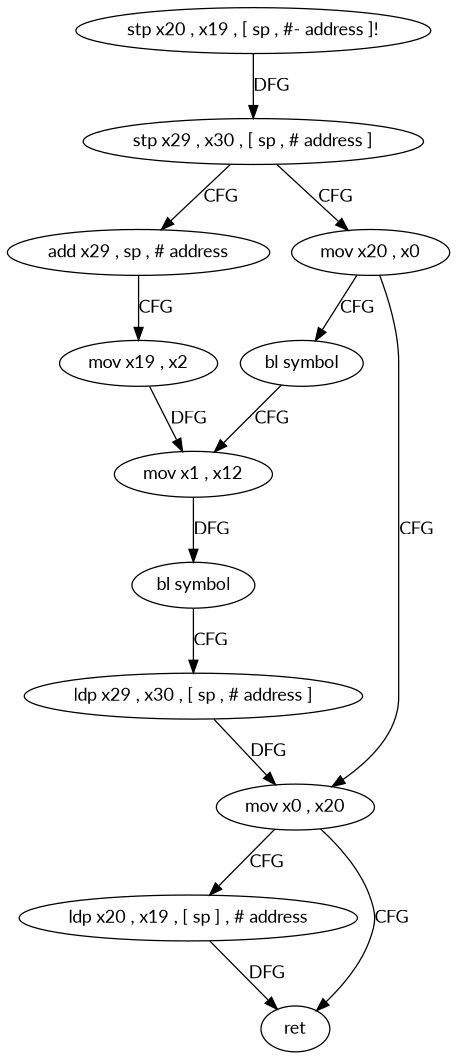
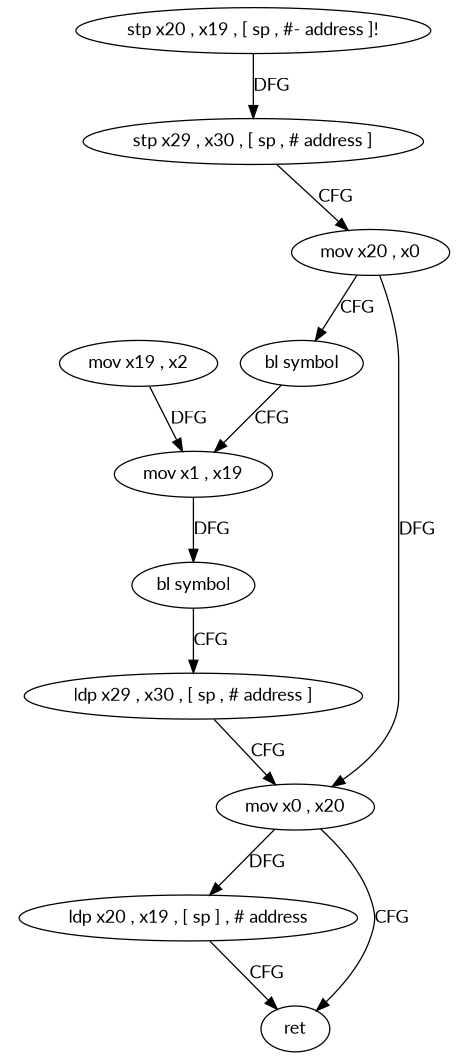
(139, 252) -> none
(193, 474) -> (193, 474)
(417, 530) -> (417, 530)
(269, 752) -> (269, 752)
(267, 863) -> (267, 863)
(267, 973) -> (267, 973)
